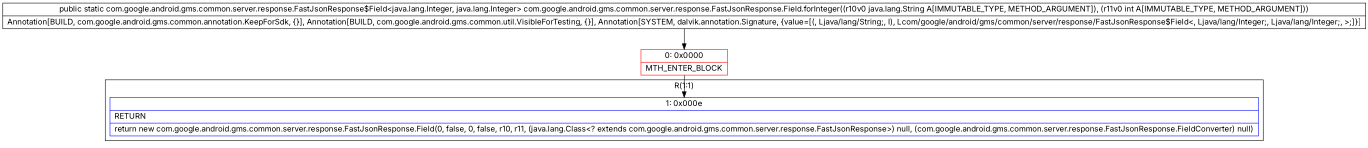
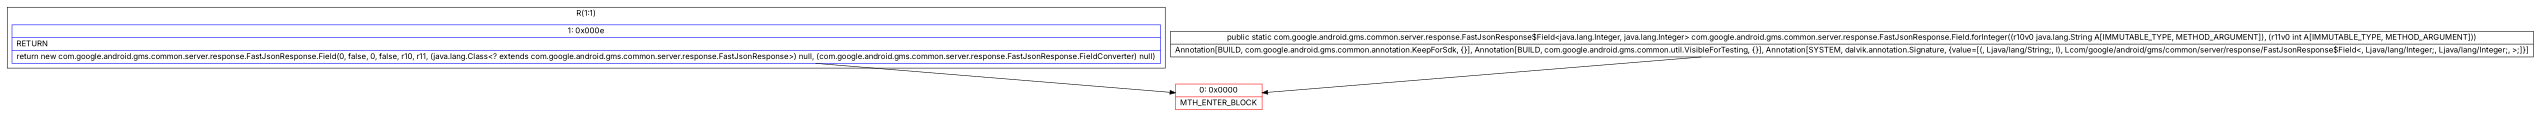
(684, 83) -> (993, 78)
